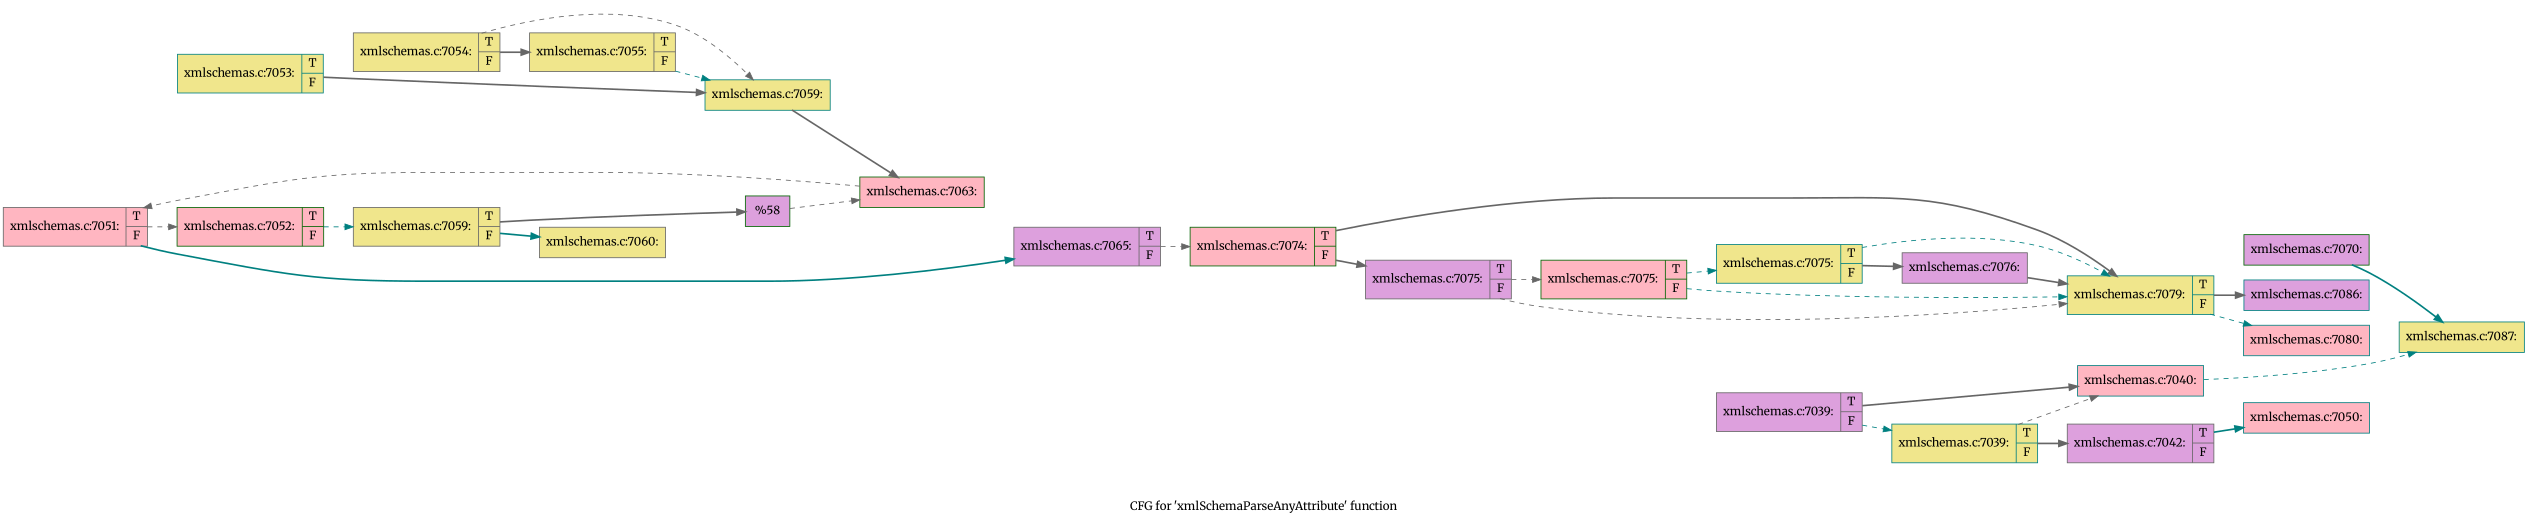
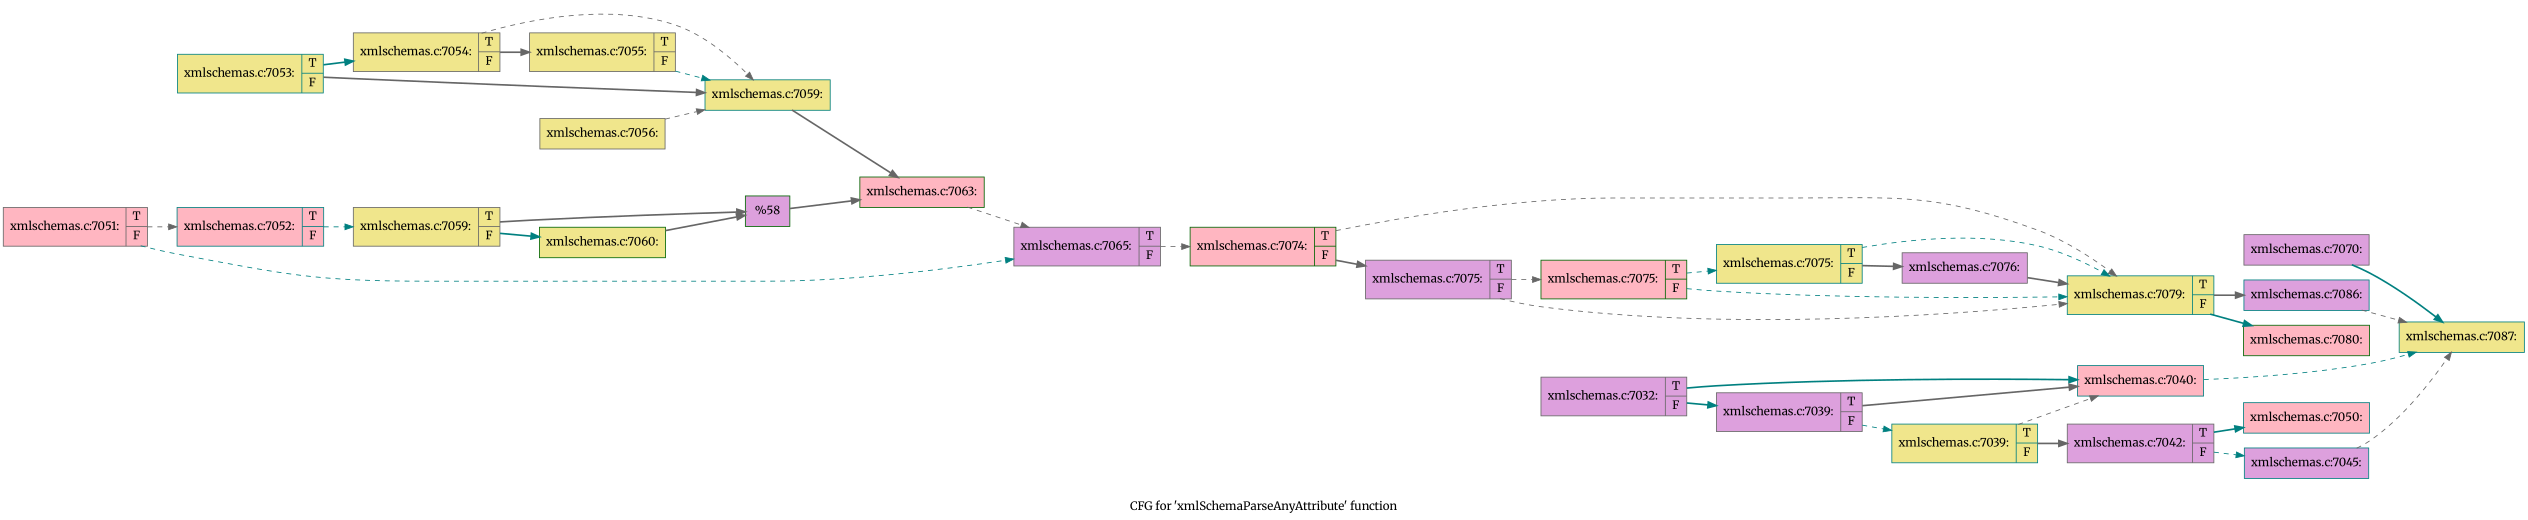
none -> (334, 63)
none -> (602, 134)
(505, 172) -> (994, 216)
(1729, 198) -> (1729, 198)
(821, 205) -> (821, 205)
none -> (701, 224)
(250, 227) -> (250, 227)
(602, 242) -> (602, 242)
(2307, 250) -> (2307, 250)
(572, 281) -> (572, 281)
none -> (2380, 315)
(2227, 319) -> (2227, 319)
(2307, 340) -> (2307, 340)
none -> (1614, 396)
none -> (2307, 463)
